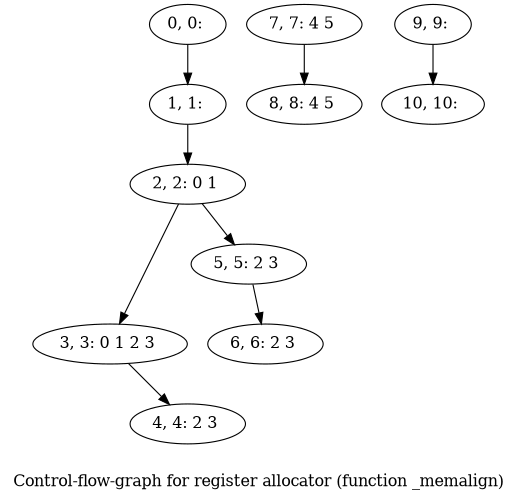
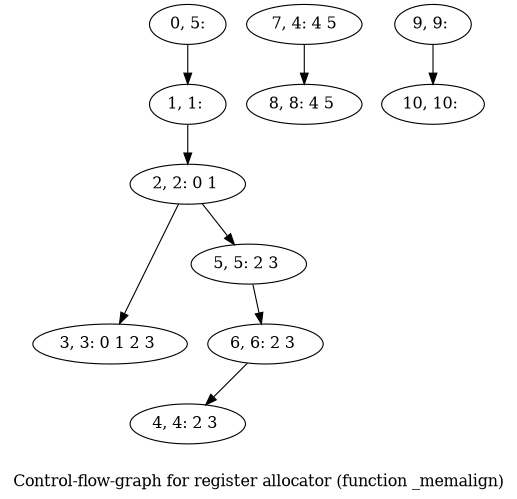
(188, 24) -> (188, 24)
(304, 24) -> (304, 24)
(145, 380) -> (231, 380)
